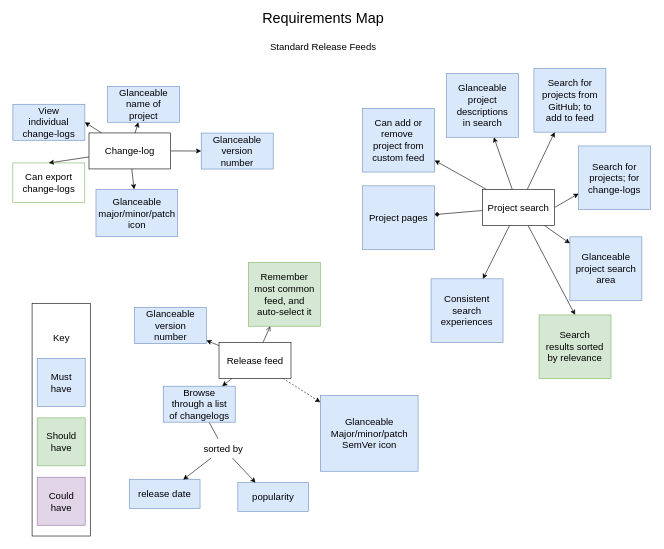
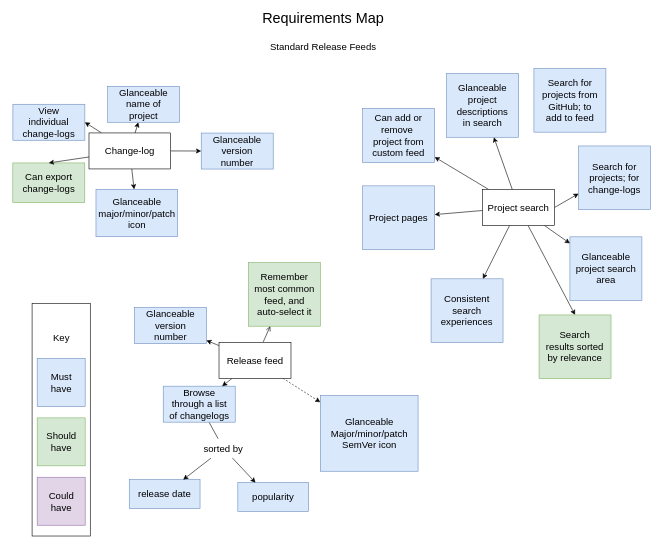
(399, 140) -> (399, 135)
(541, 162) -> none
(49, 183) -> (49, 183)
(440, 214) -> (440, 214)
